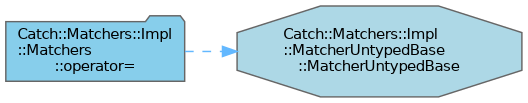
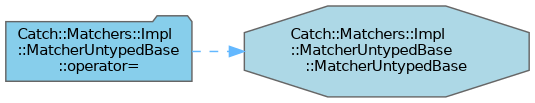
(95, 51) -> (99, 51)
